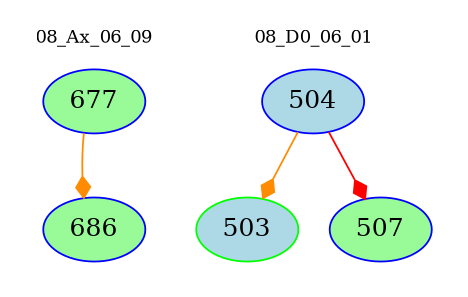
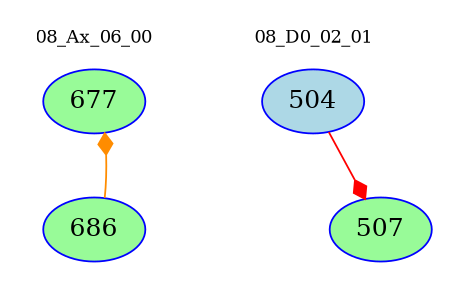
(94, 38) -> (94, 38)
(314, 38) -> (314, 38)
(82, 155) -> (106, 177)
(247, 230) -> none
